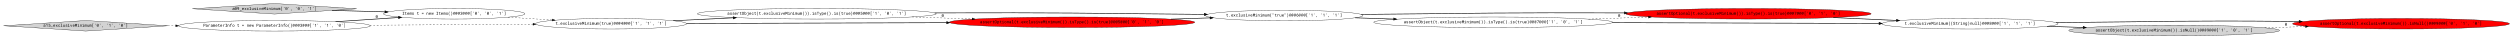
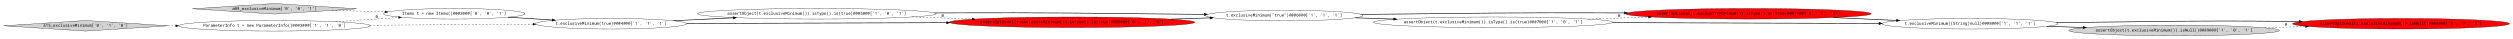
(358, 11) -> (358, 11)
(530, 19) -> (530, 19)
(367, 20) -> (367, 20)
